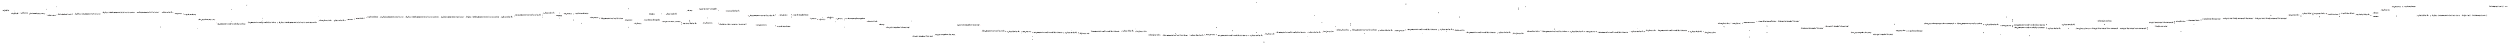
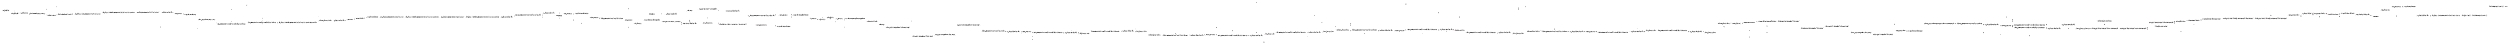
(2376, 13) -> none
